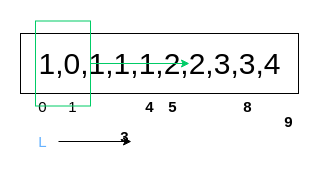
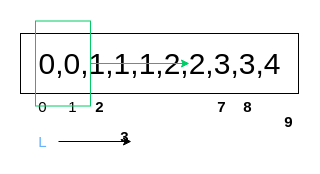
(160, 64) -> (160, 64)
none -> (100, 107)
(150, 107) -> none
(173, 107) -> none
none -> (222, 107)
